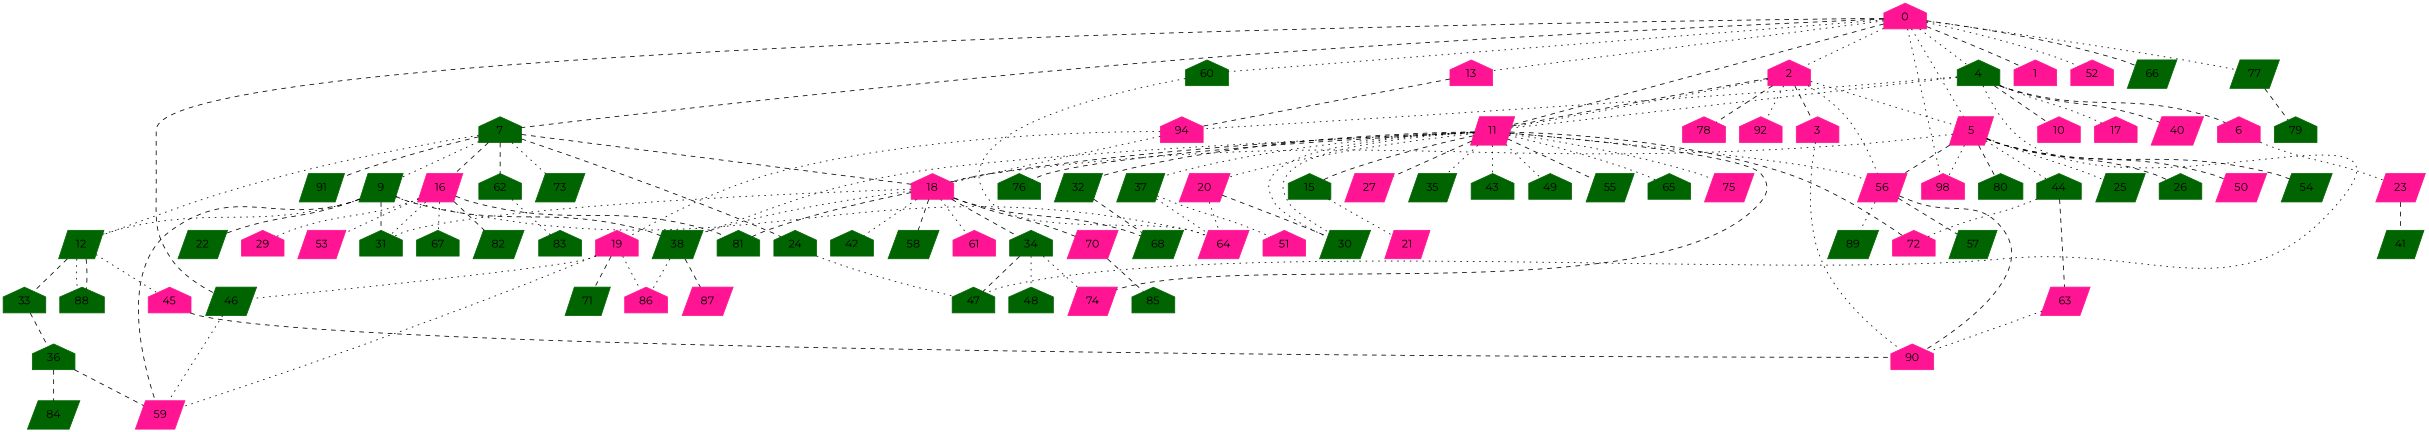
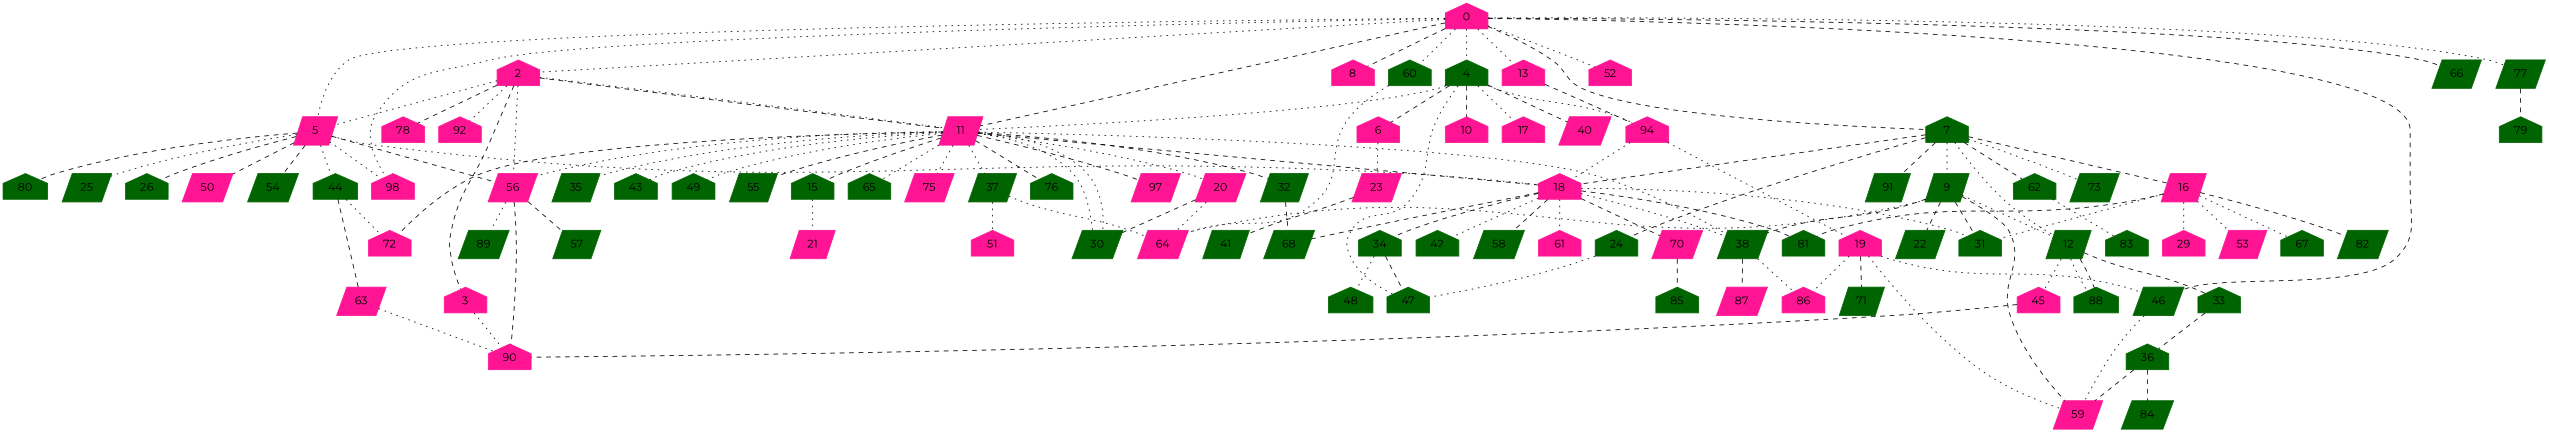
(2035, 74) -> (1353, 74)
(1370, 188) -> (1156, 188)
(1093, 301) -> none
